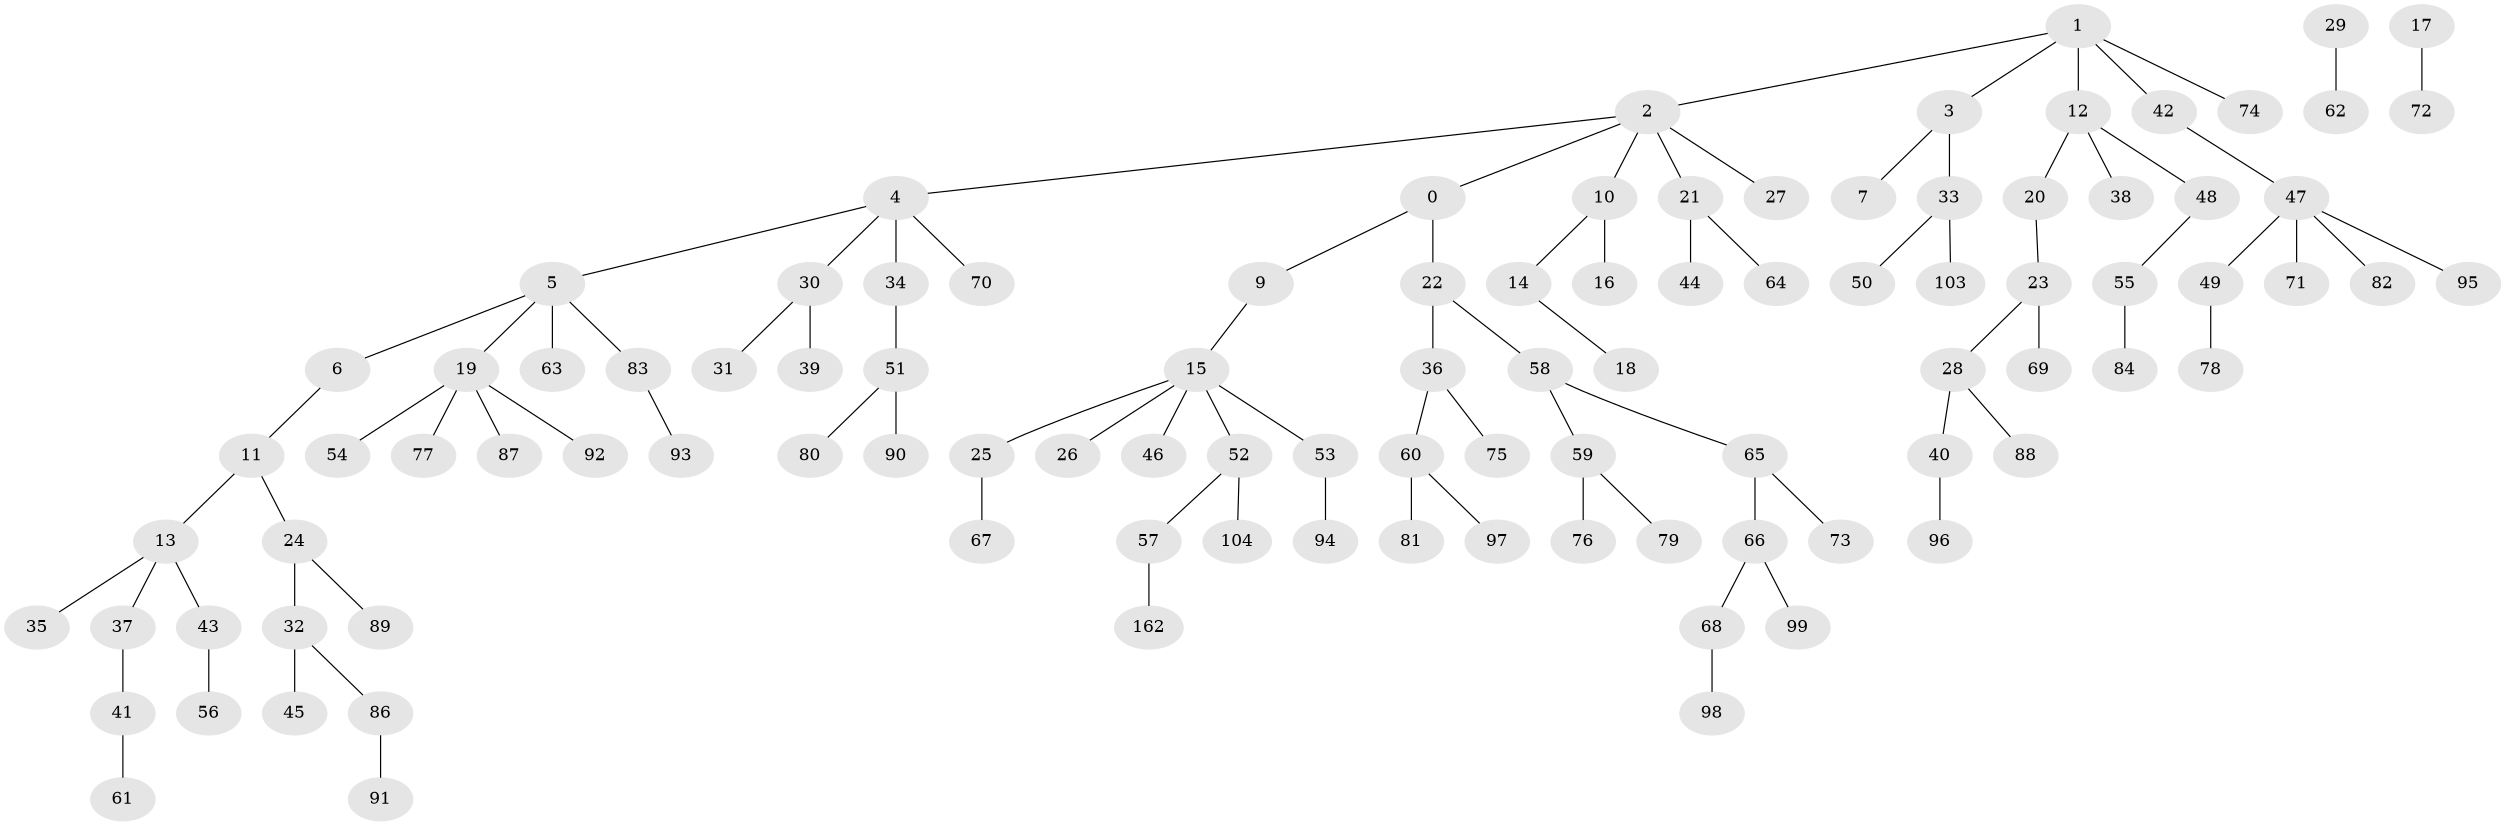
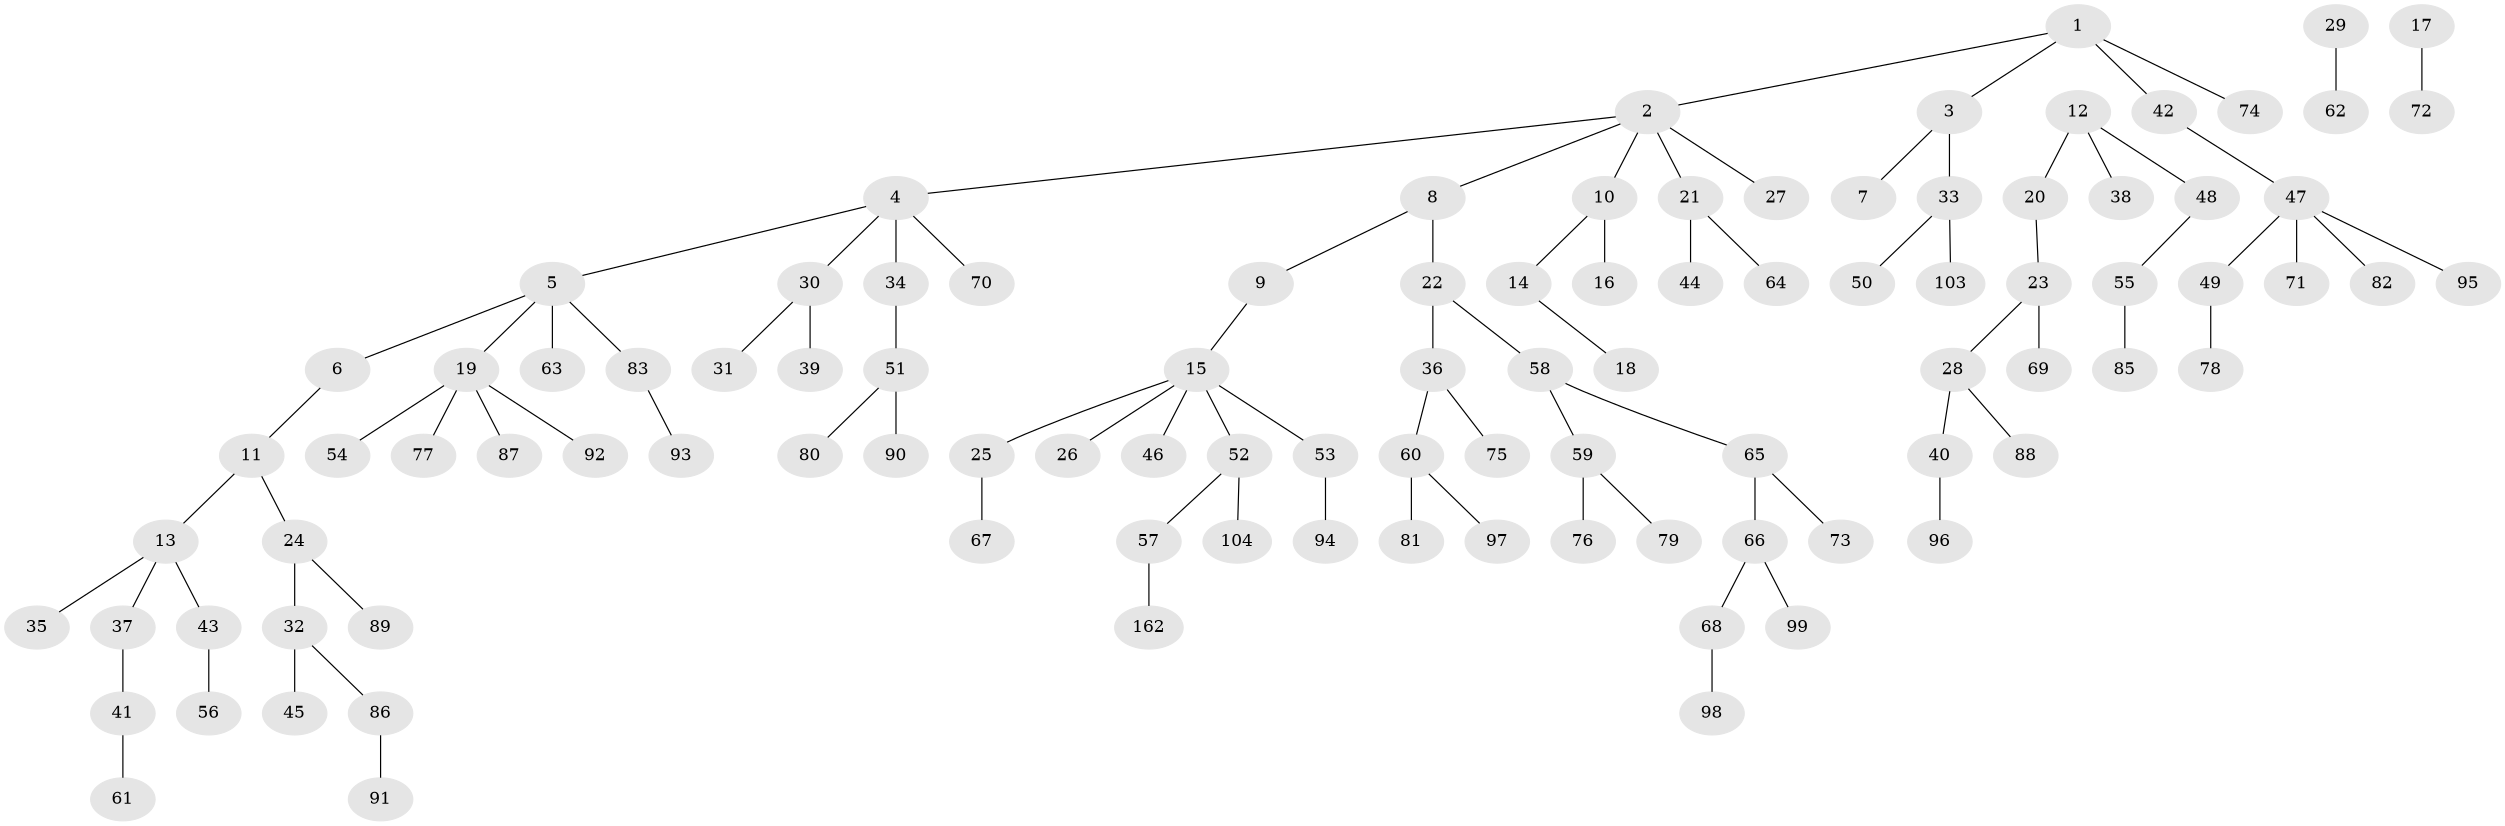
(2078, 69) -> none
(1433, 198) -> (1433, 198)
(2125, 370) -> (2125, 370)
